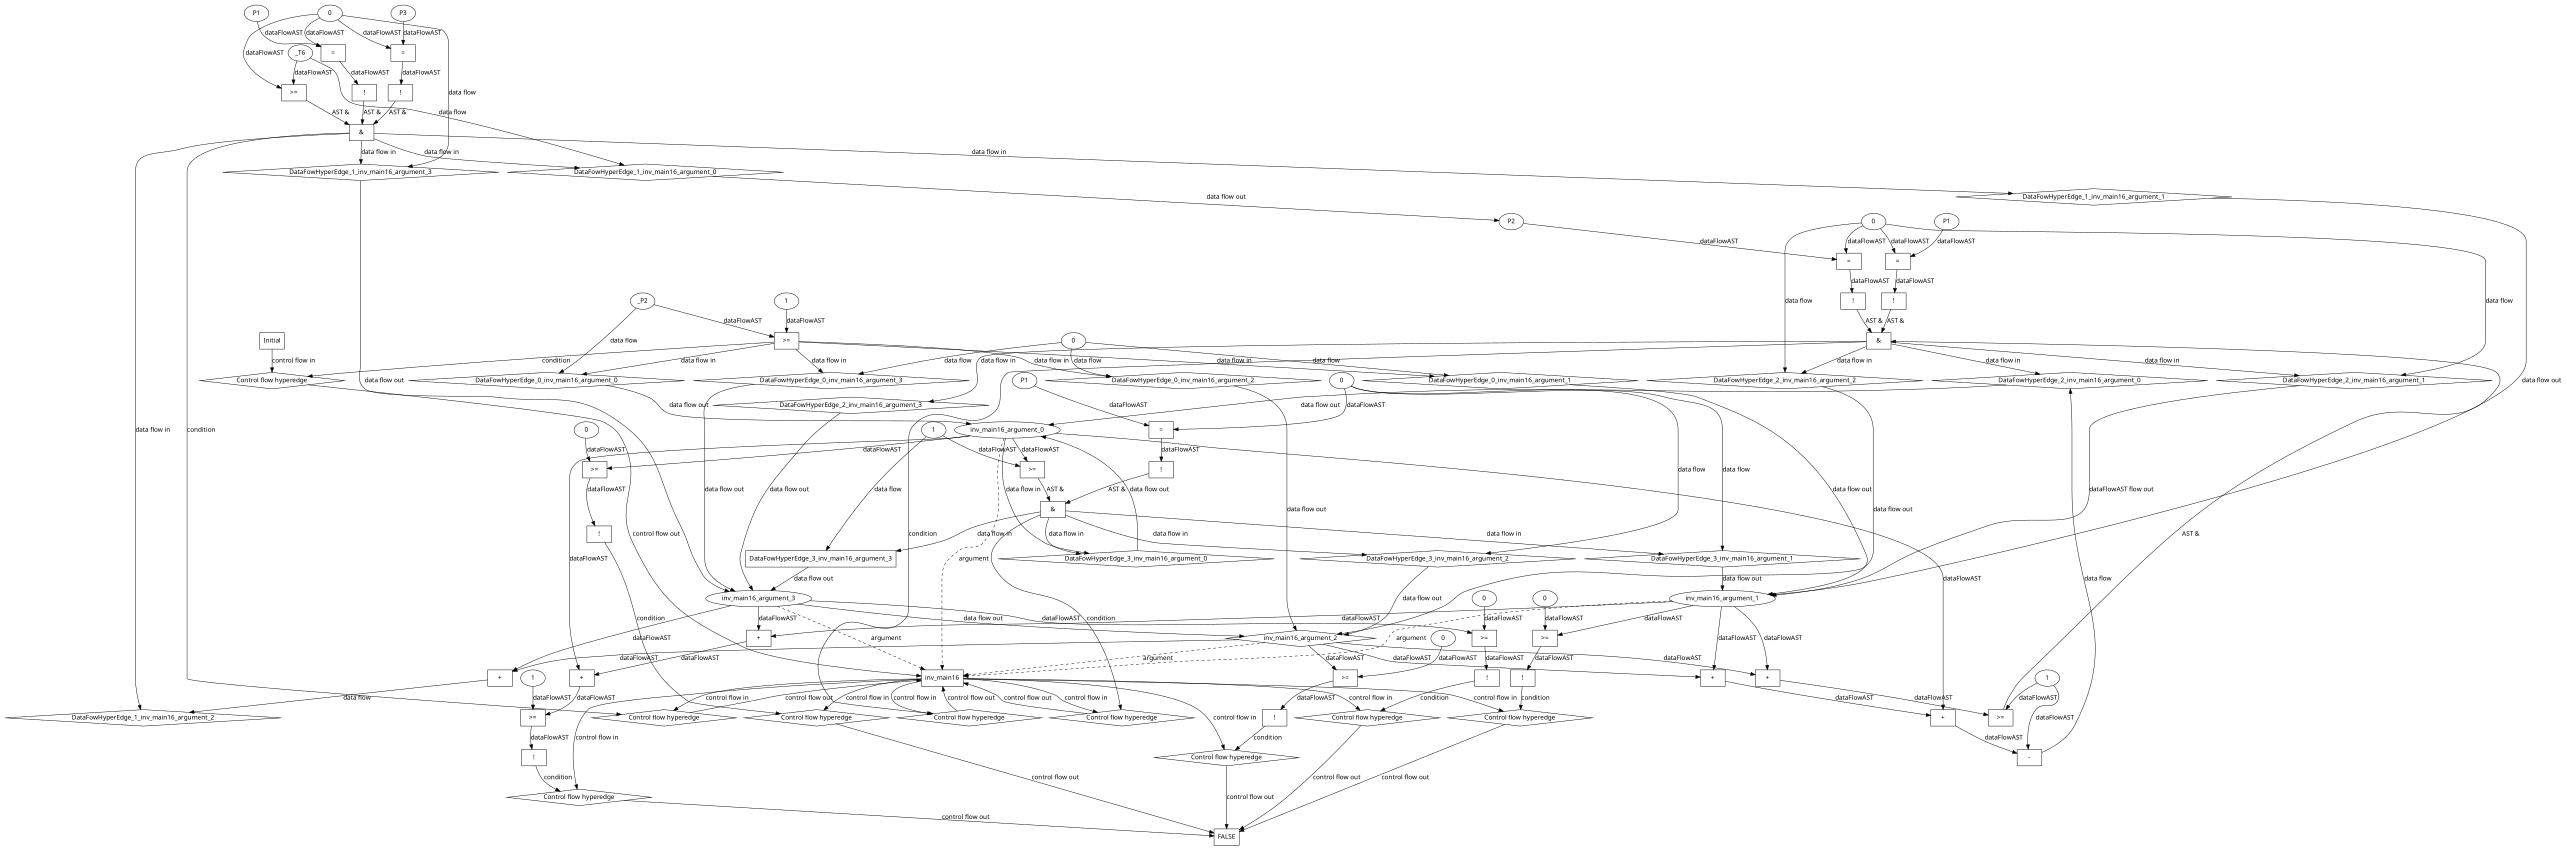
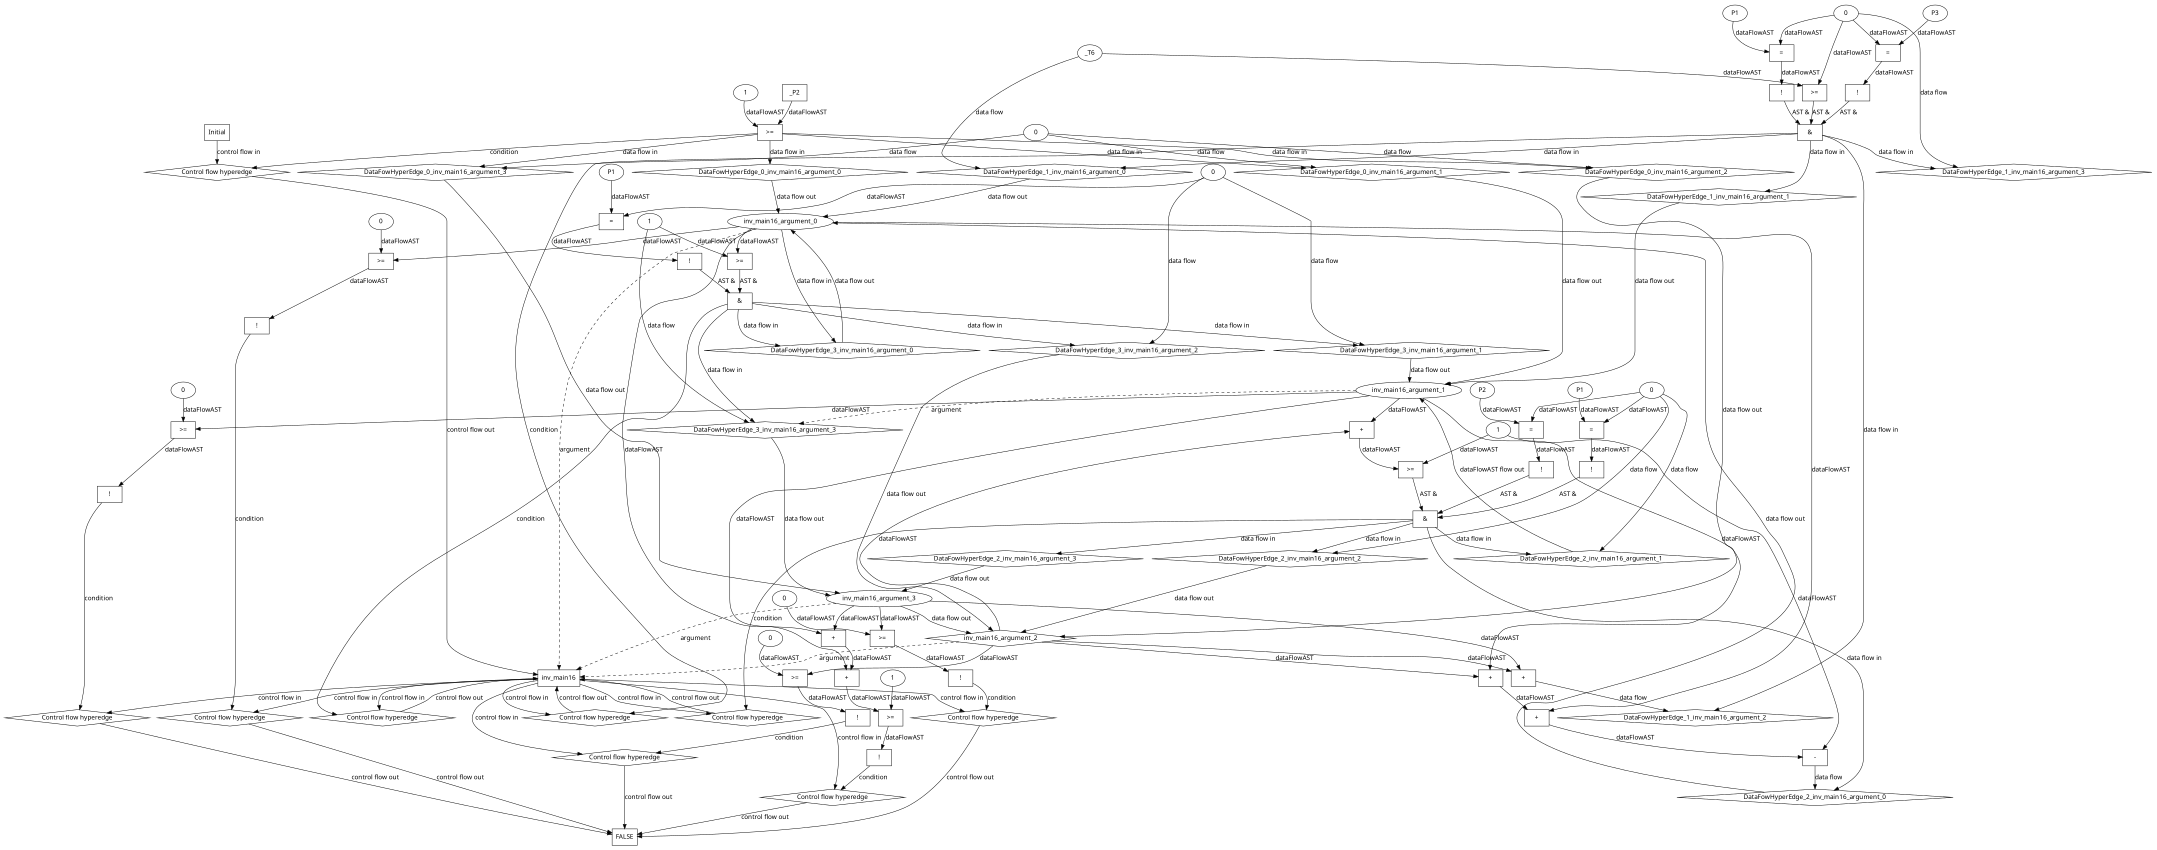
(1104, 198) -> (929, 201)
(643, 301) -> (795, 93)
(601, 341) -> none
(491, 397) -> none
(821, 559) -> (765, 430)
(1324, 654) -> (1134, 395)
